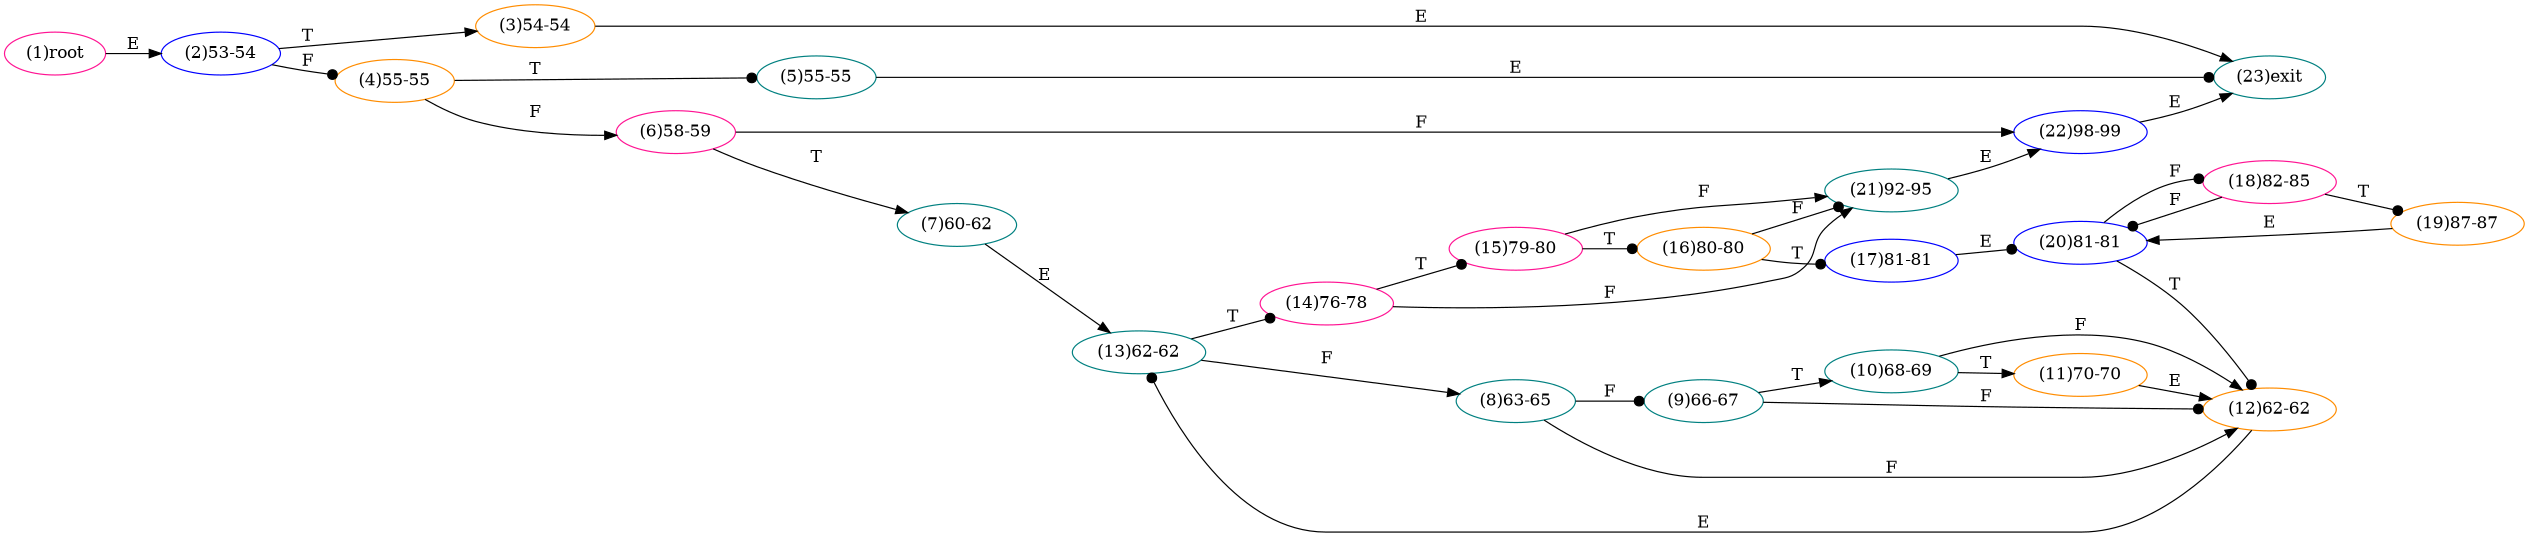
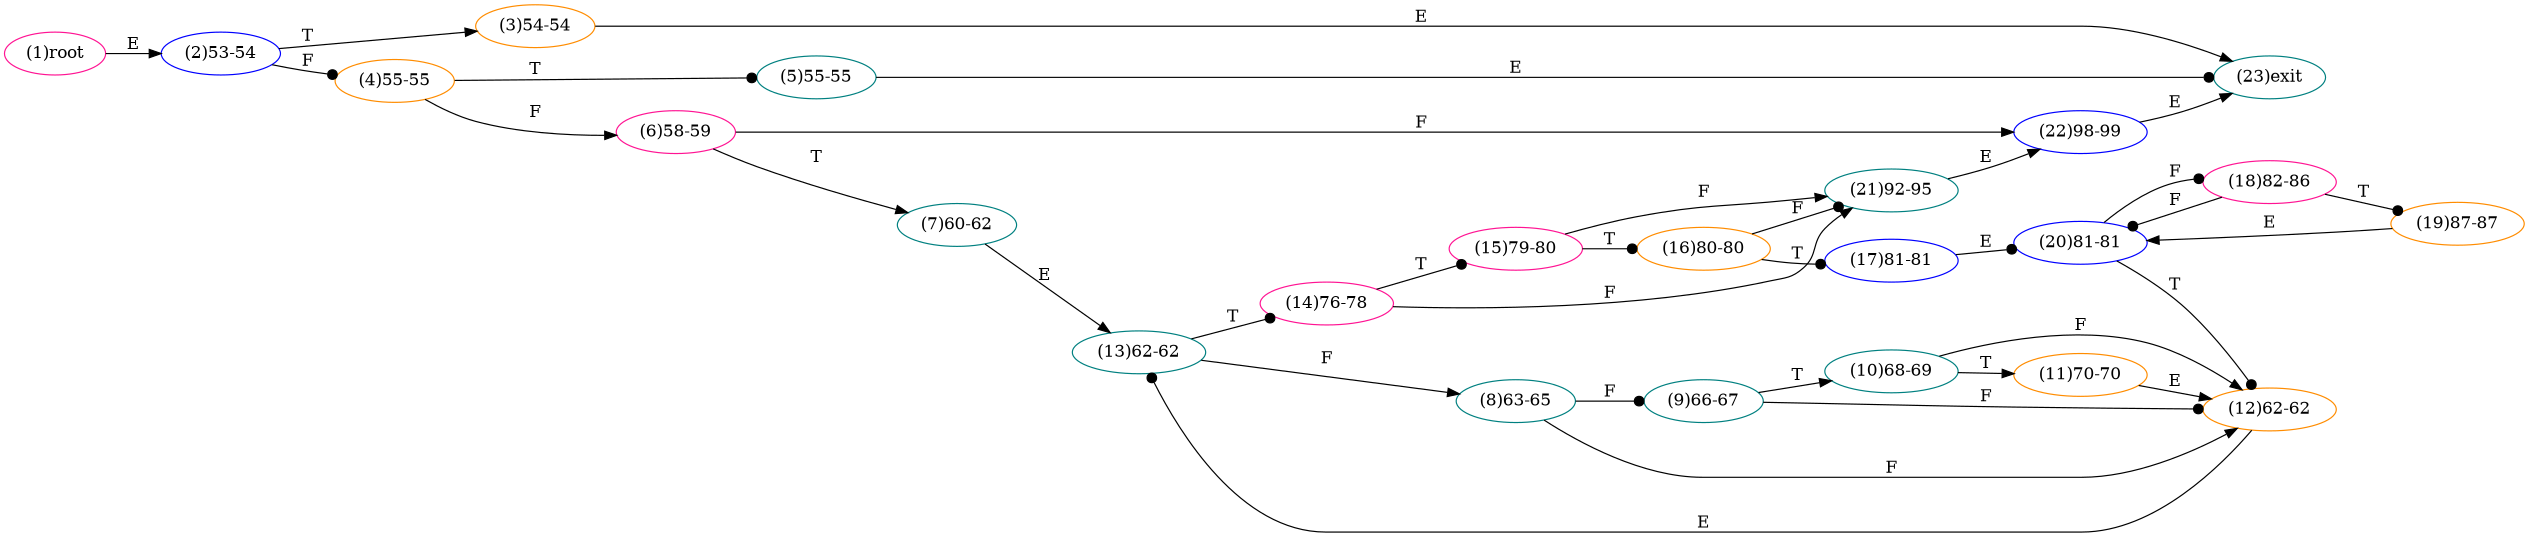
(2270, 182) -> (2270, 182)
